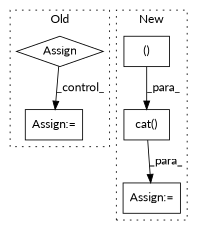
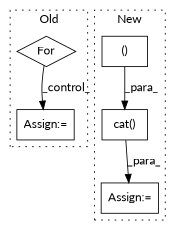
(60, 51) -> (46, 51)
